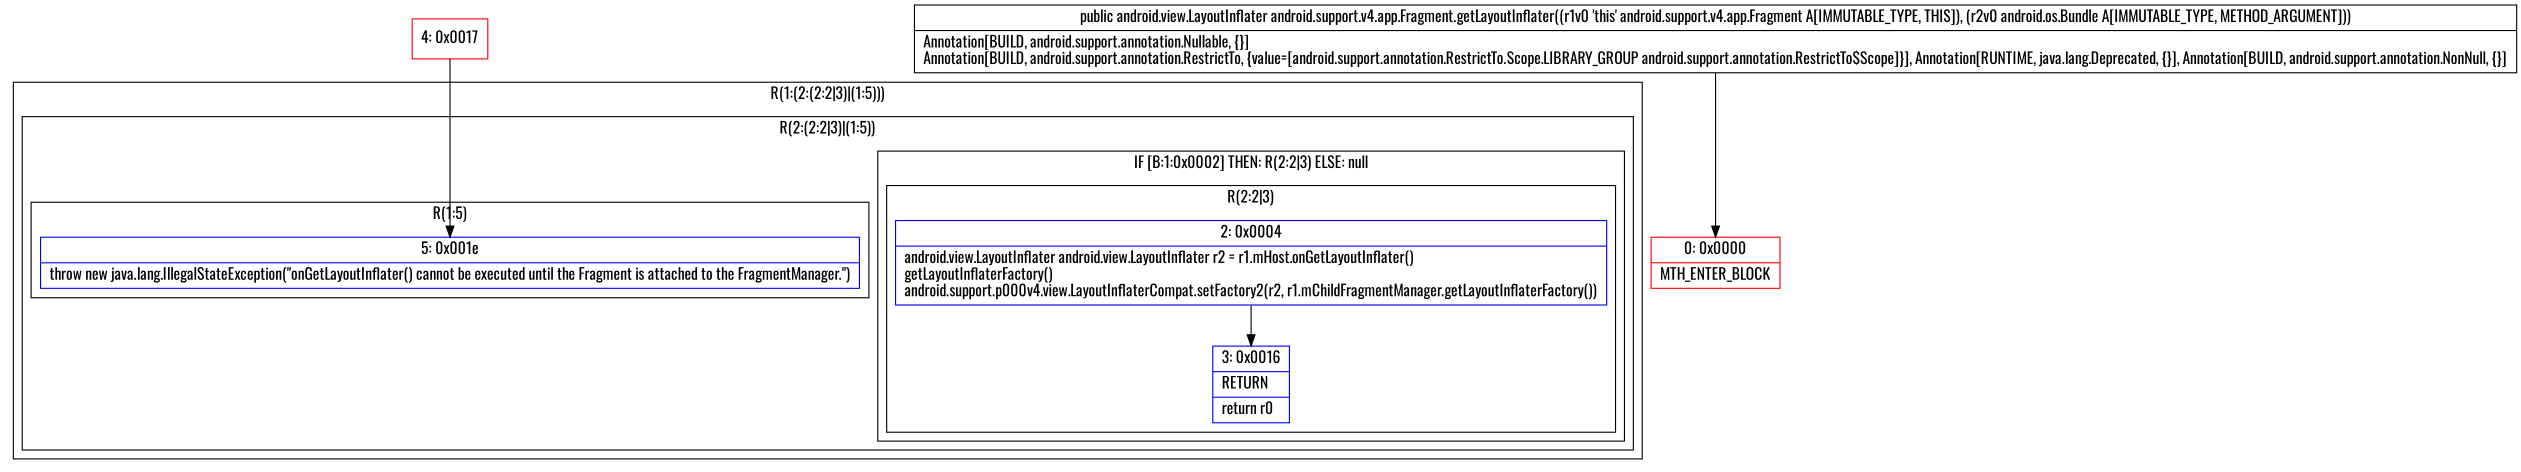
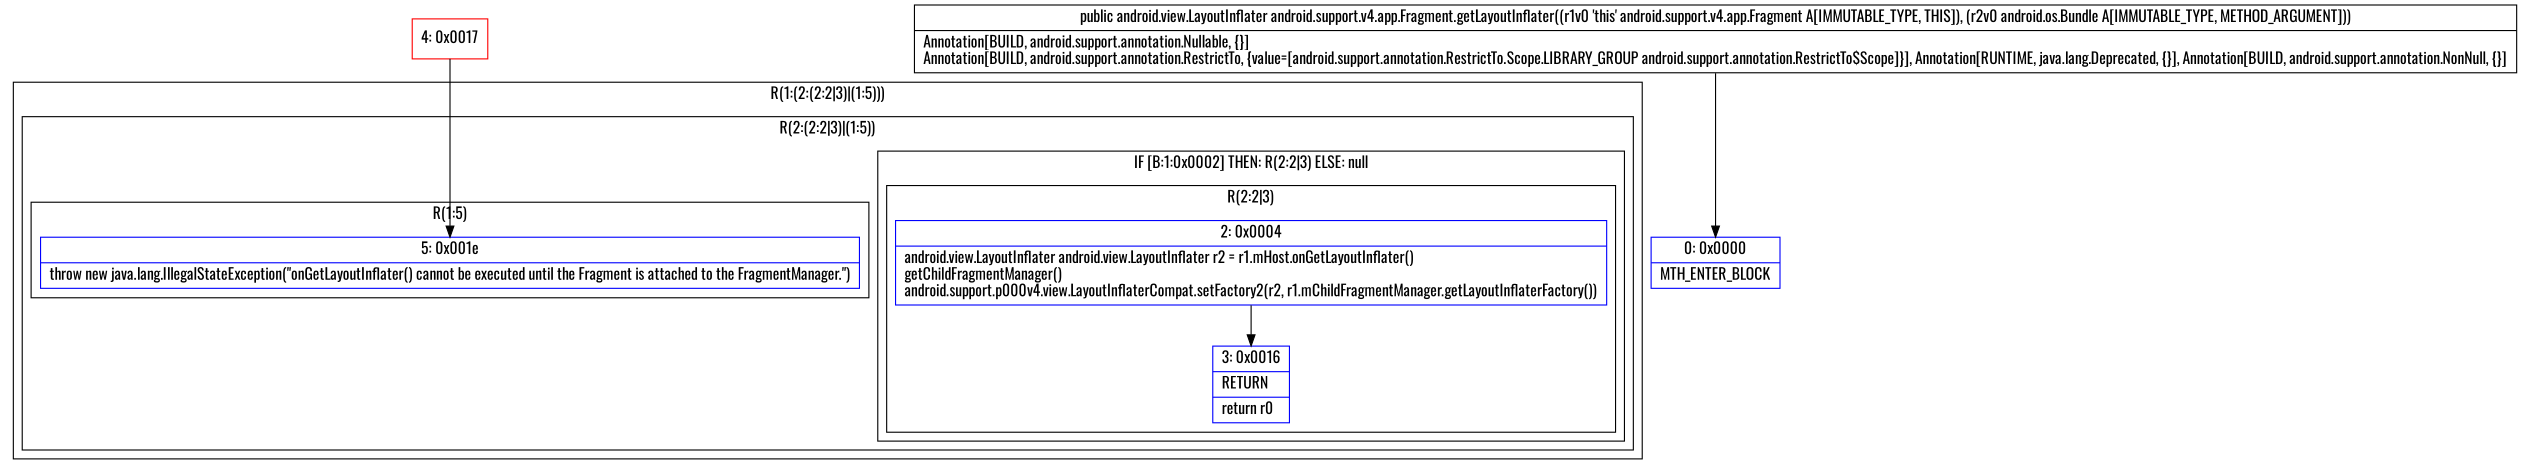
(1716, 263) -> (1716, 263)
(979, 275) -> (983, 275)
